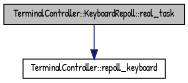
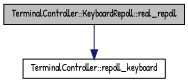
(94, 14) -> (94, 14)
